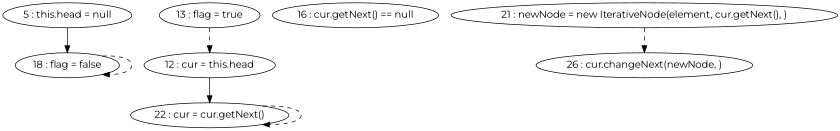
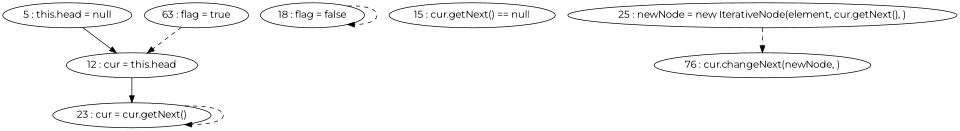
(210, 15) -> (196, 15)
(356, 15) -> (472, 15)
(644, 15) -> (762, 15)
(67, 37) -> (97, 38)
(644, 65) -> (762, 65)
(210, 115) -> (132, 115)
